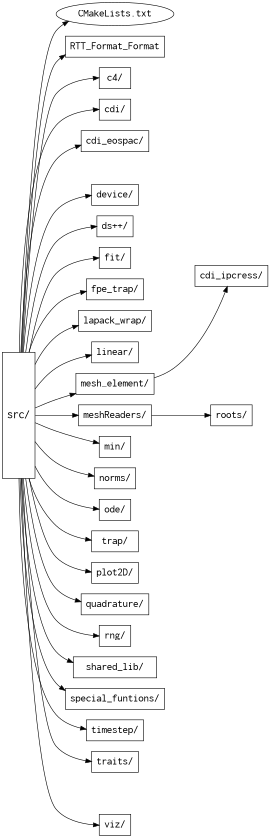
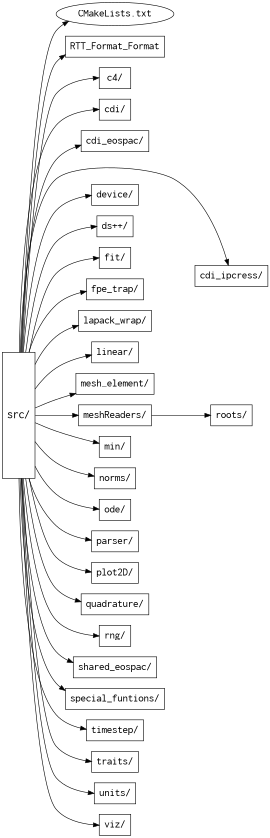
(198, 343) -> (74, 171)
(115, 541) -> (115, 541)
(115, 667) -> (115, 667)
none -> (115, 793)
